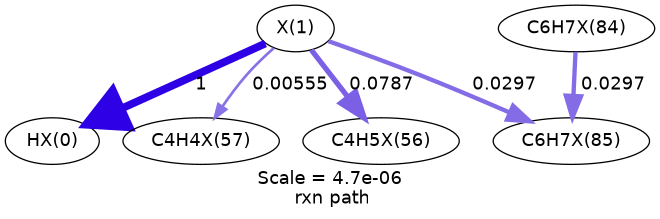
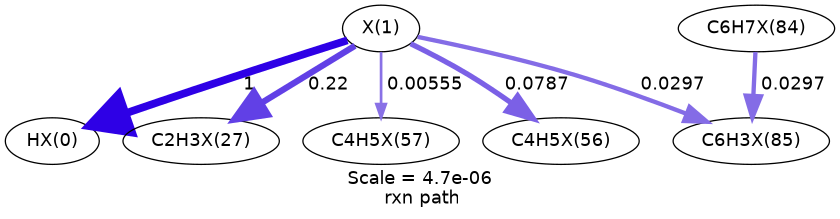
(201, 141) -> (381, 141)
none -> (201, 141)
(571, 141) -> (751, 141)
